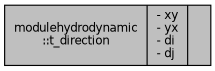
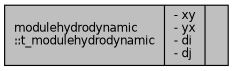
(76, 41) -> (85, 41)
